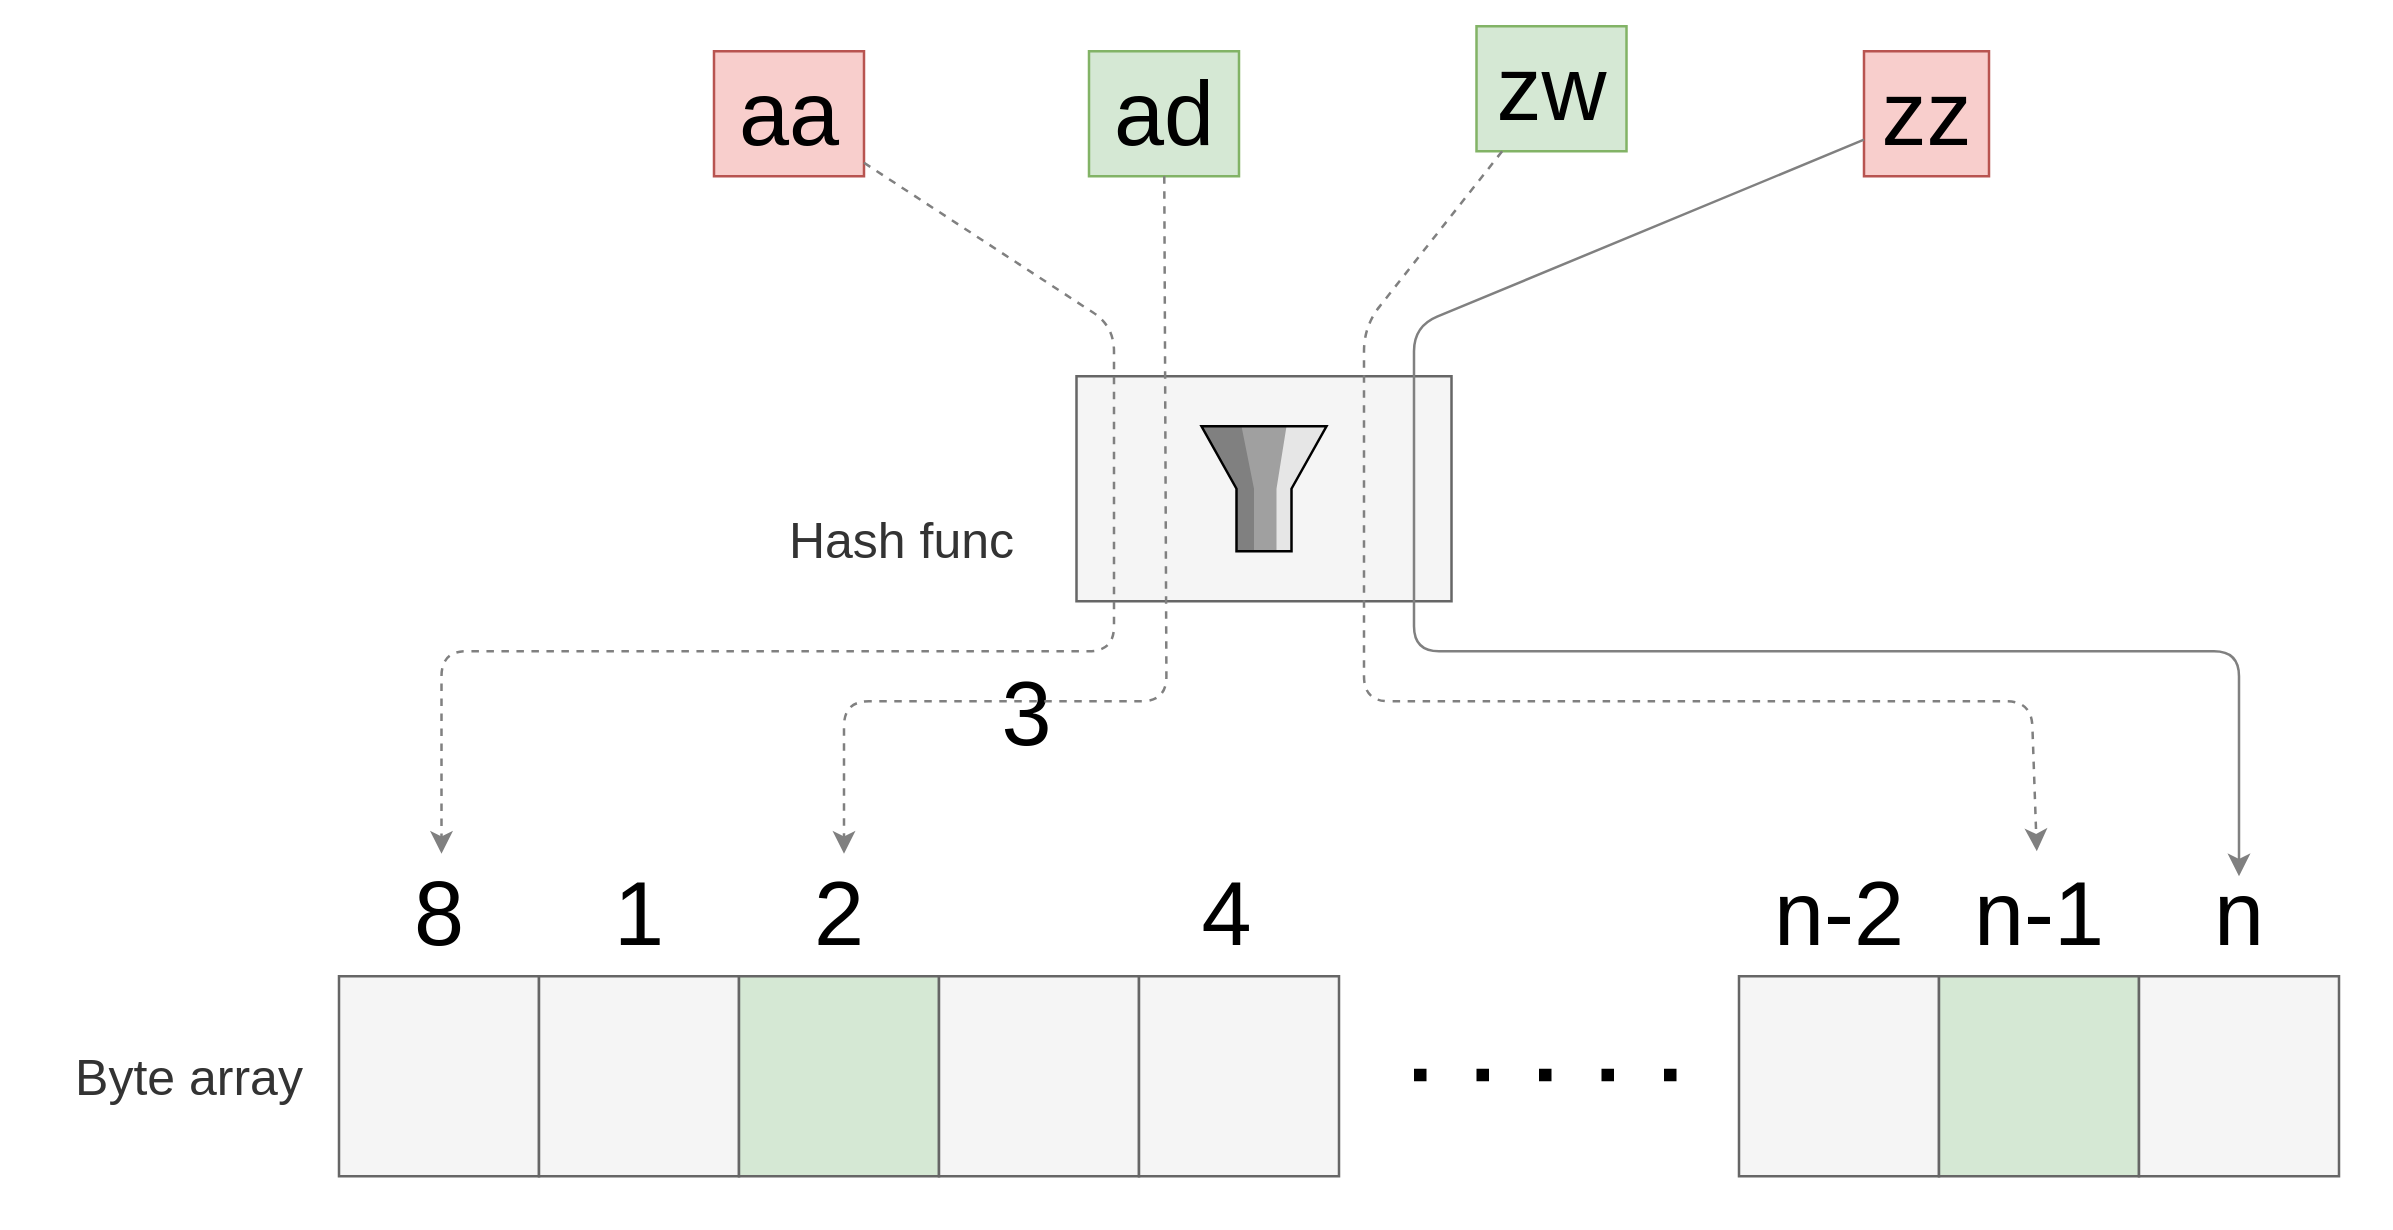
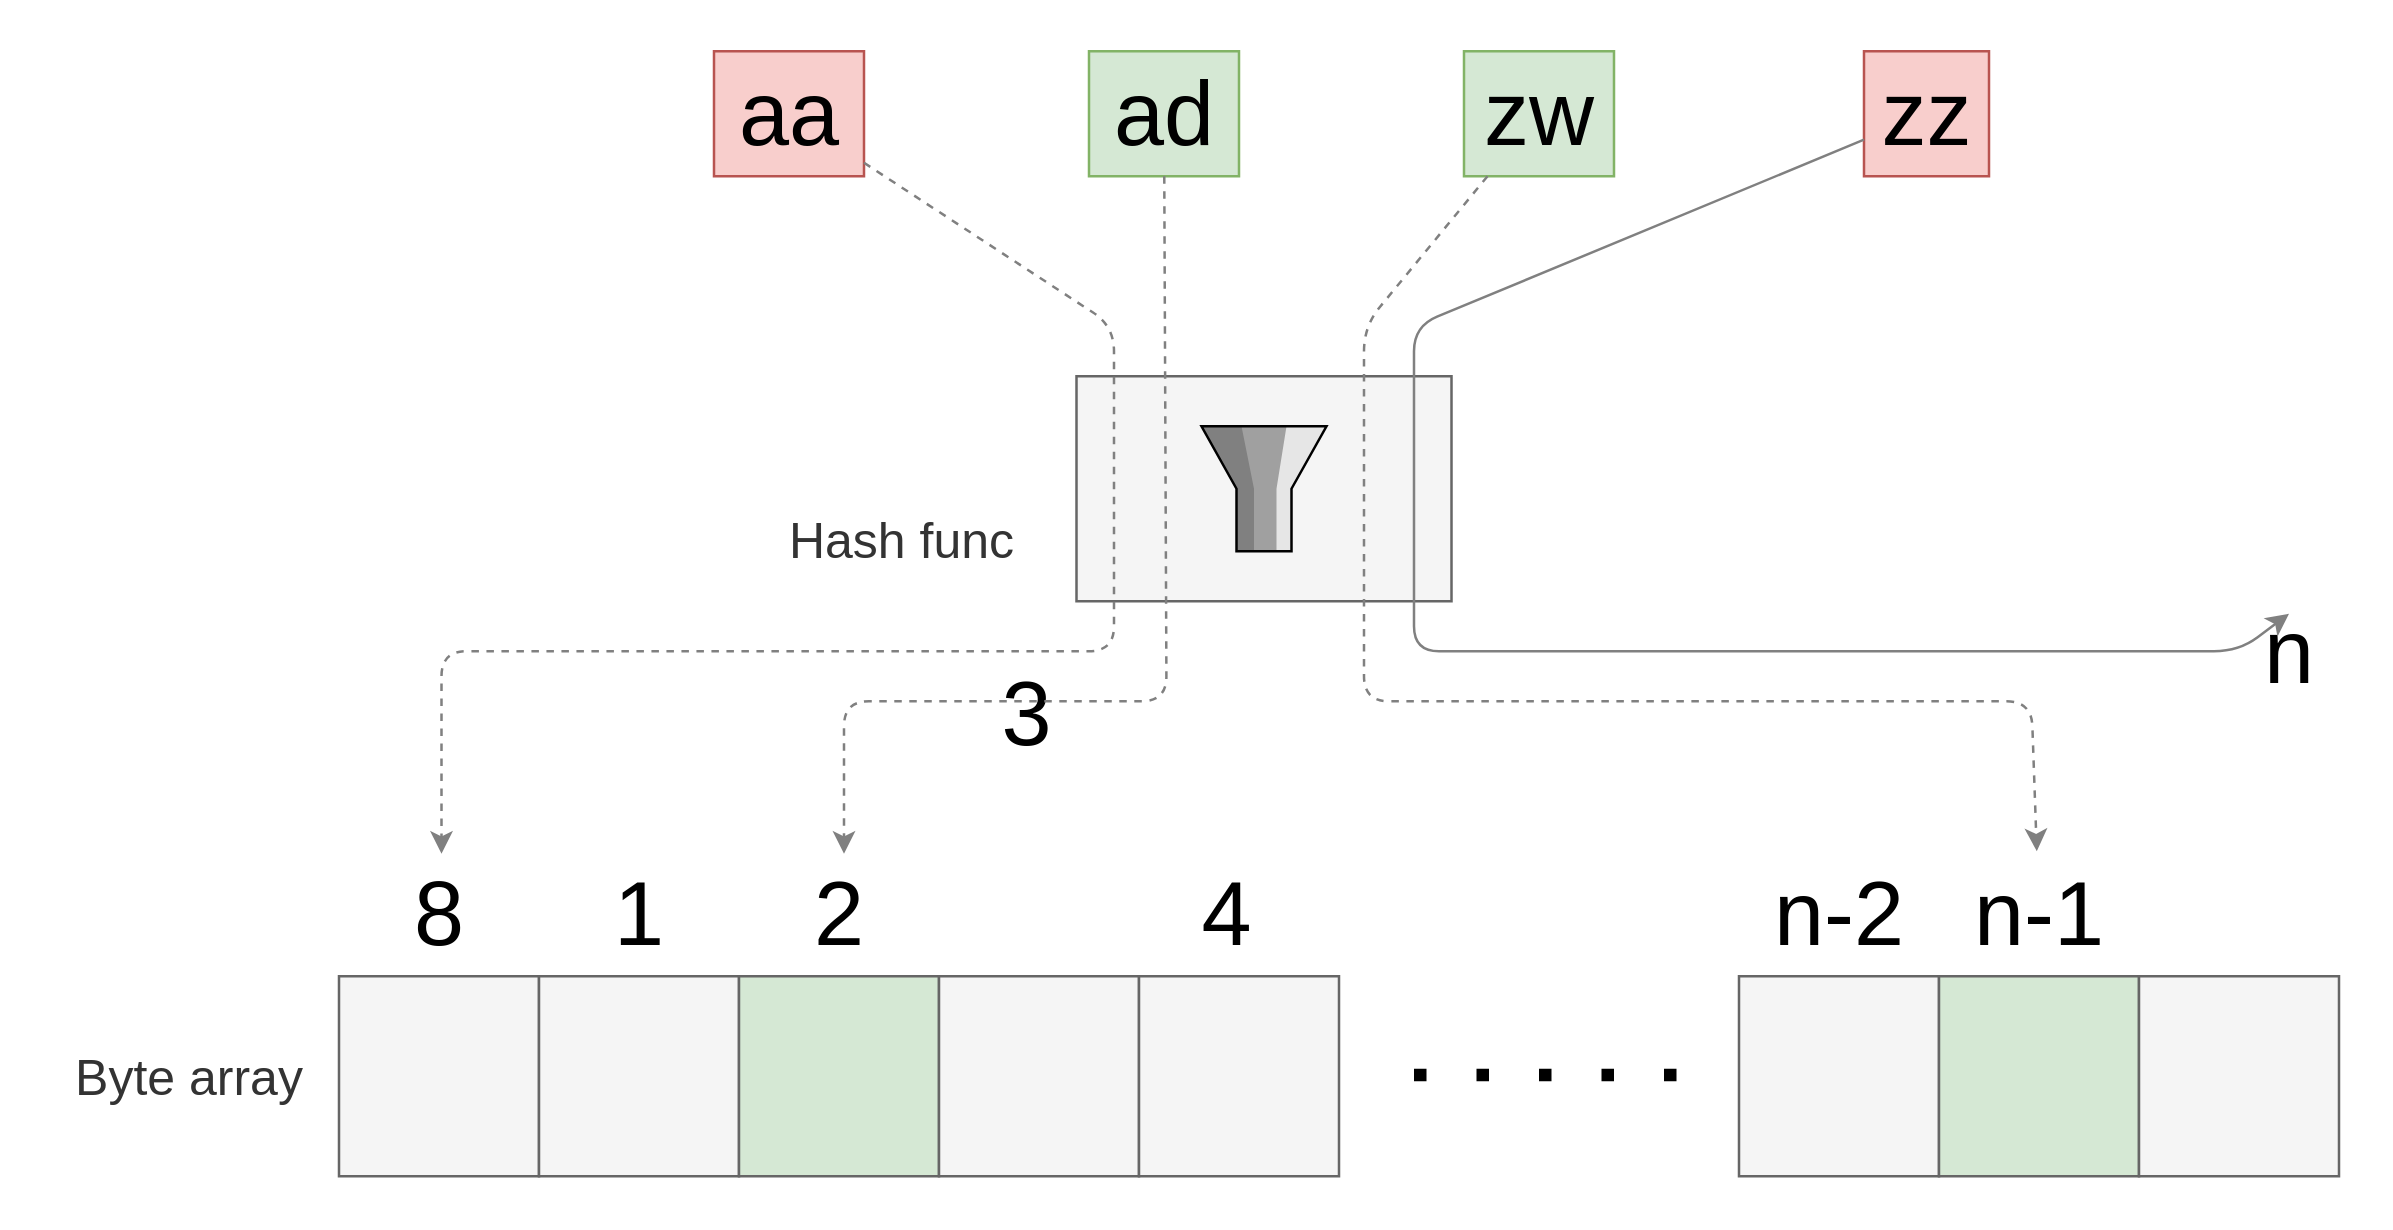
(1551, 89) -> (1539, 114)
(2239, 914) -> (2289, 651)
